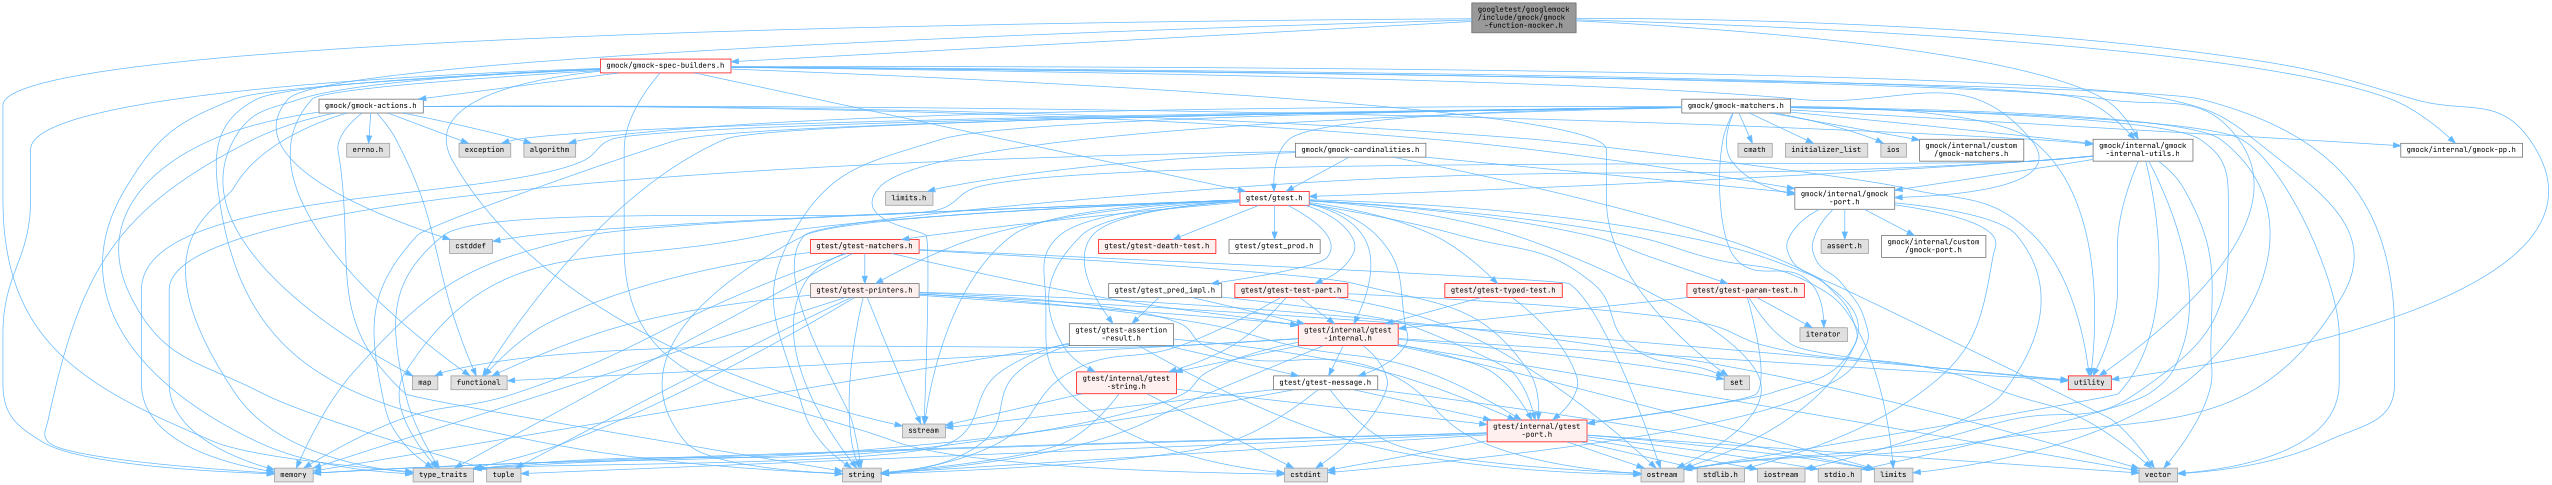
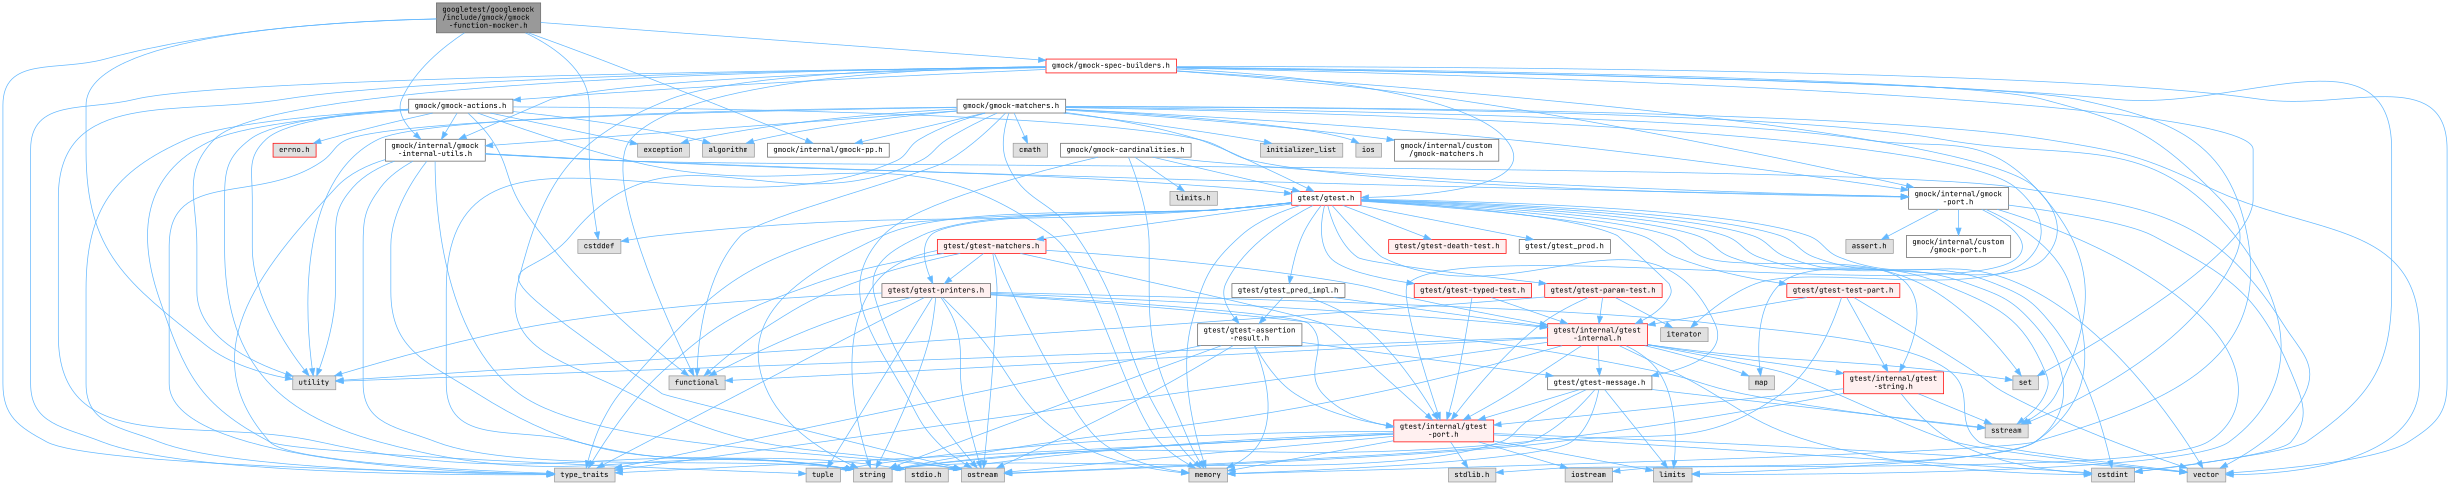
(368, 150) -> (295, 150)
(1074, 370) -> none
(2090, 383) -> (314, 383)
